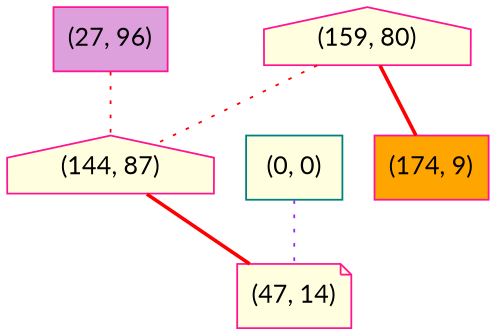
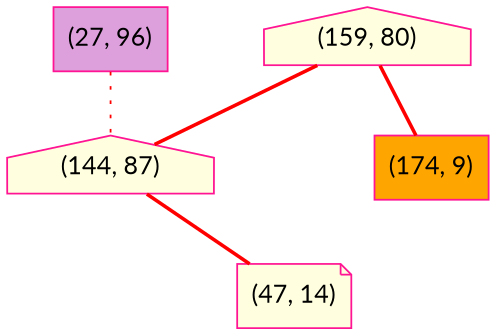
(236, 105) -> (236, 105)
(294, 168) -> none
